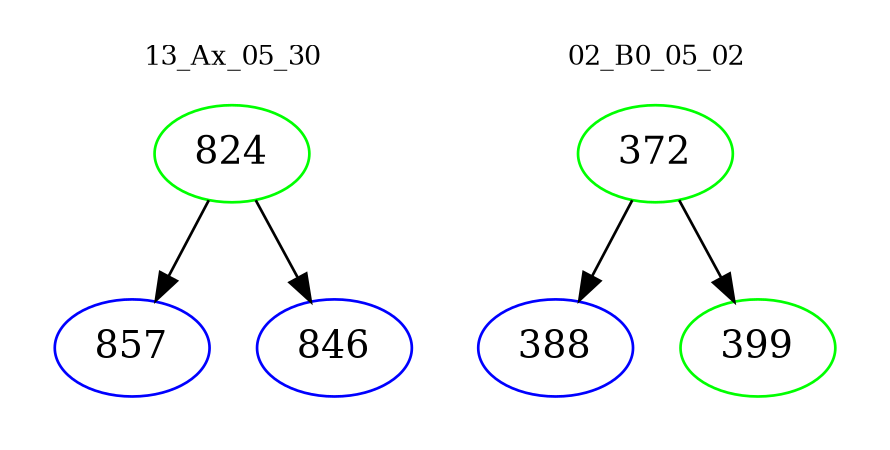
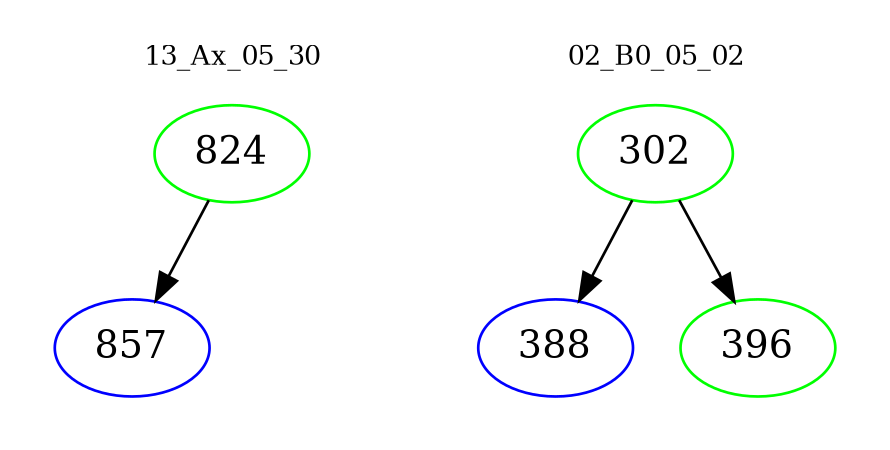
(655, 154) -> (655, 154)
(334, 348) -> none
(758, 348) -> (758, 348)
